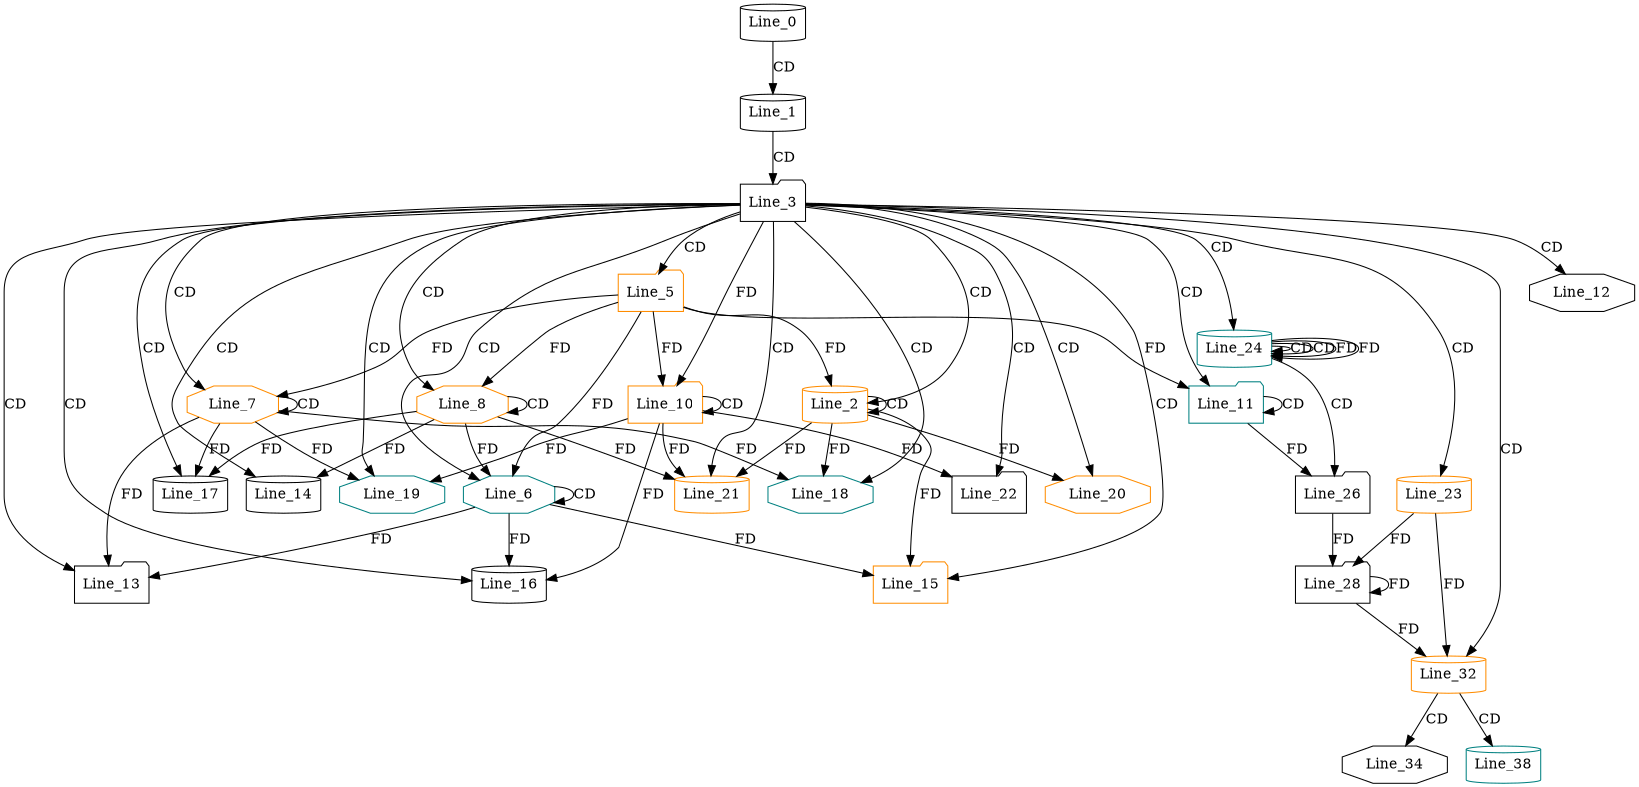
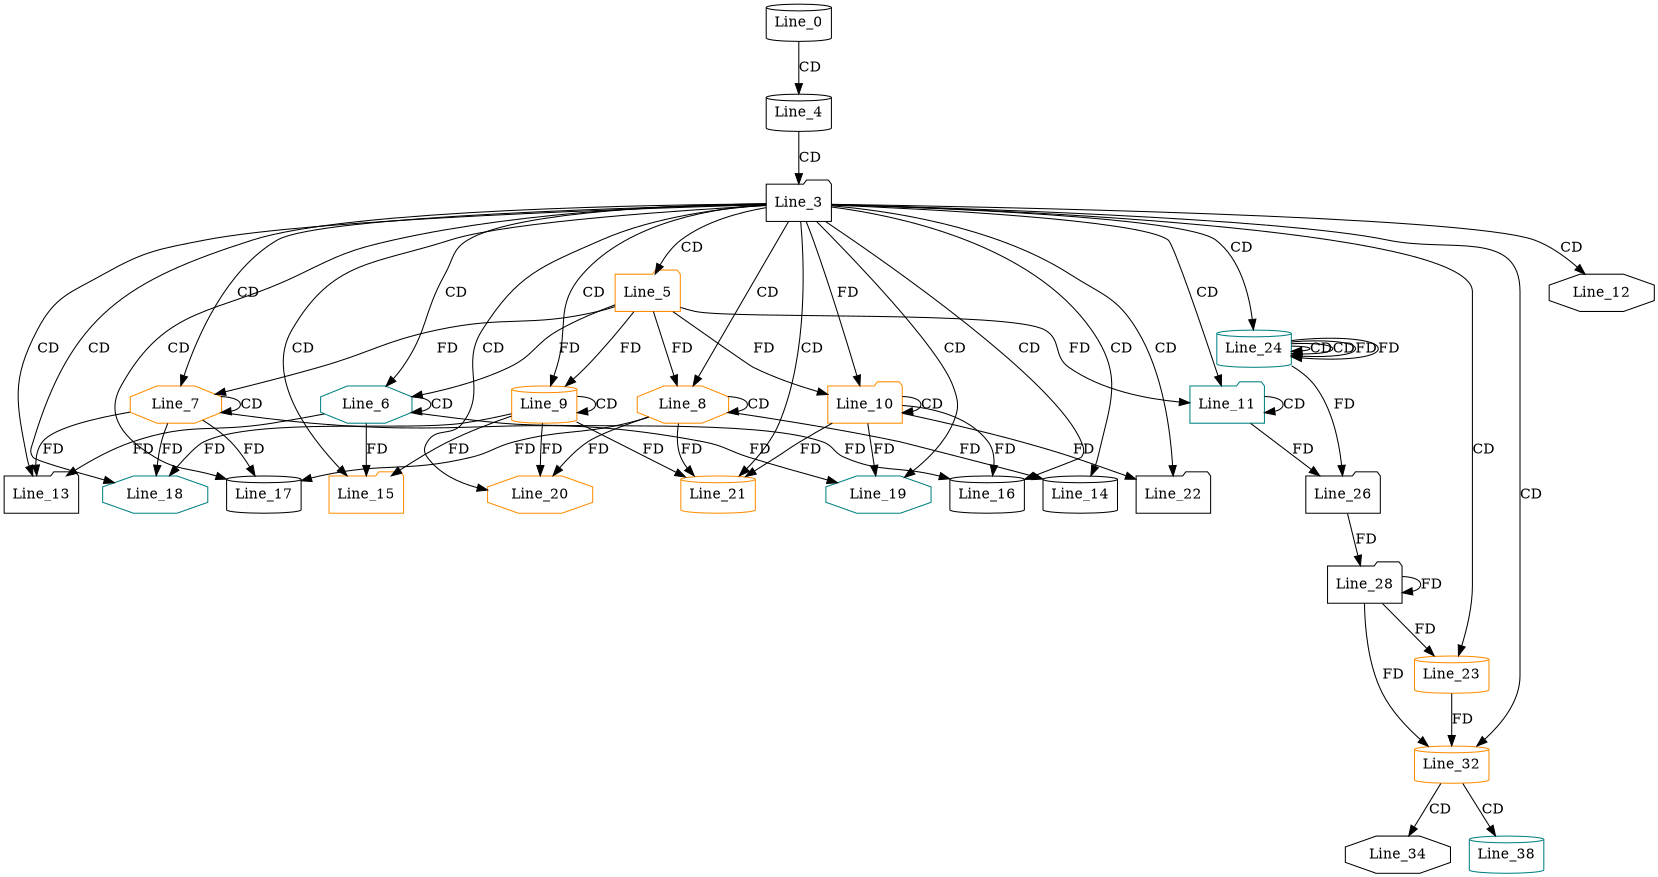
(773, 113) -> (799, 113)
(835, 405) -> (544, 405)
(1342, 405) -> (1345, 405)
(472, 447) -> (593, 439)
(1387, 536) -> (1405, 626)
